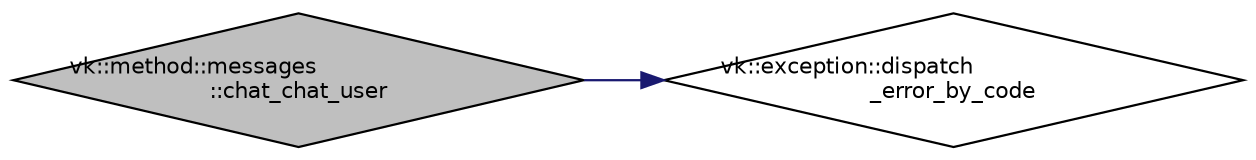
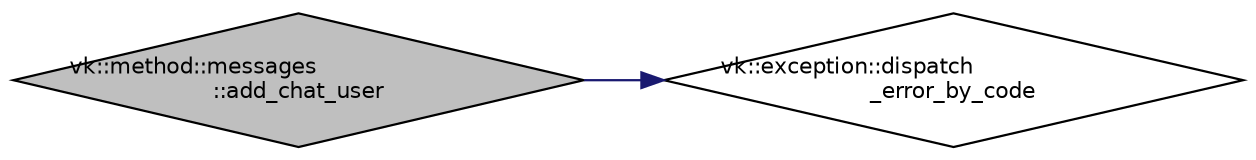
(299, 80) -> (299, 80)
